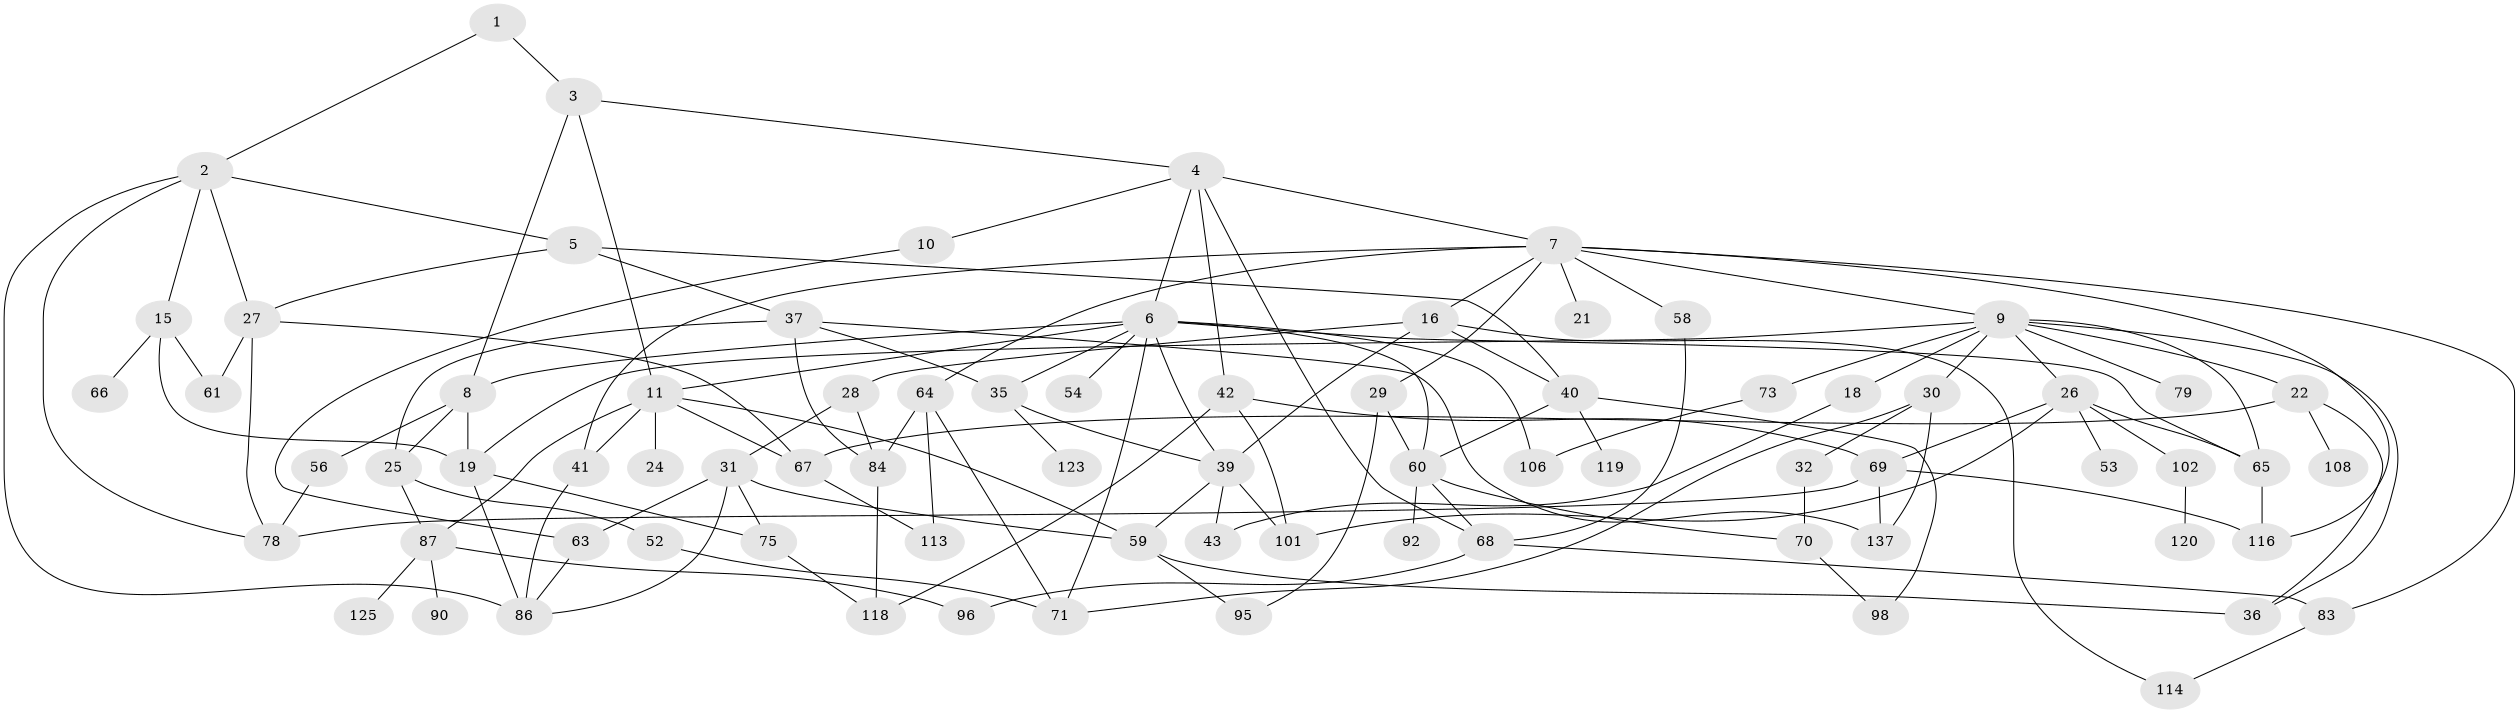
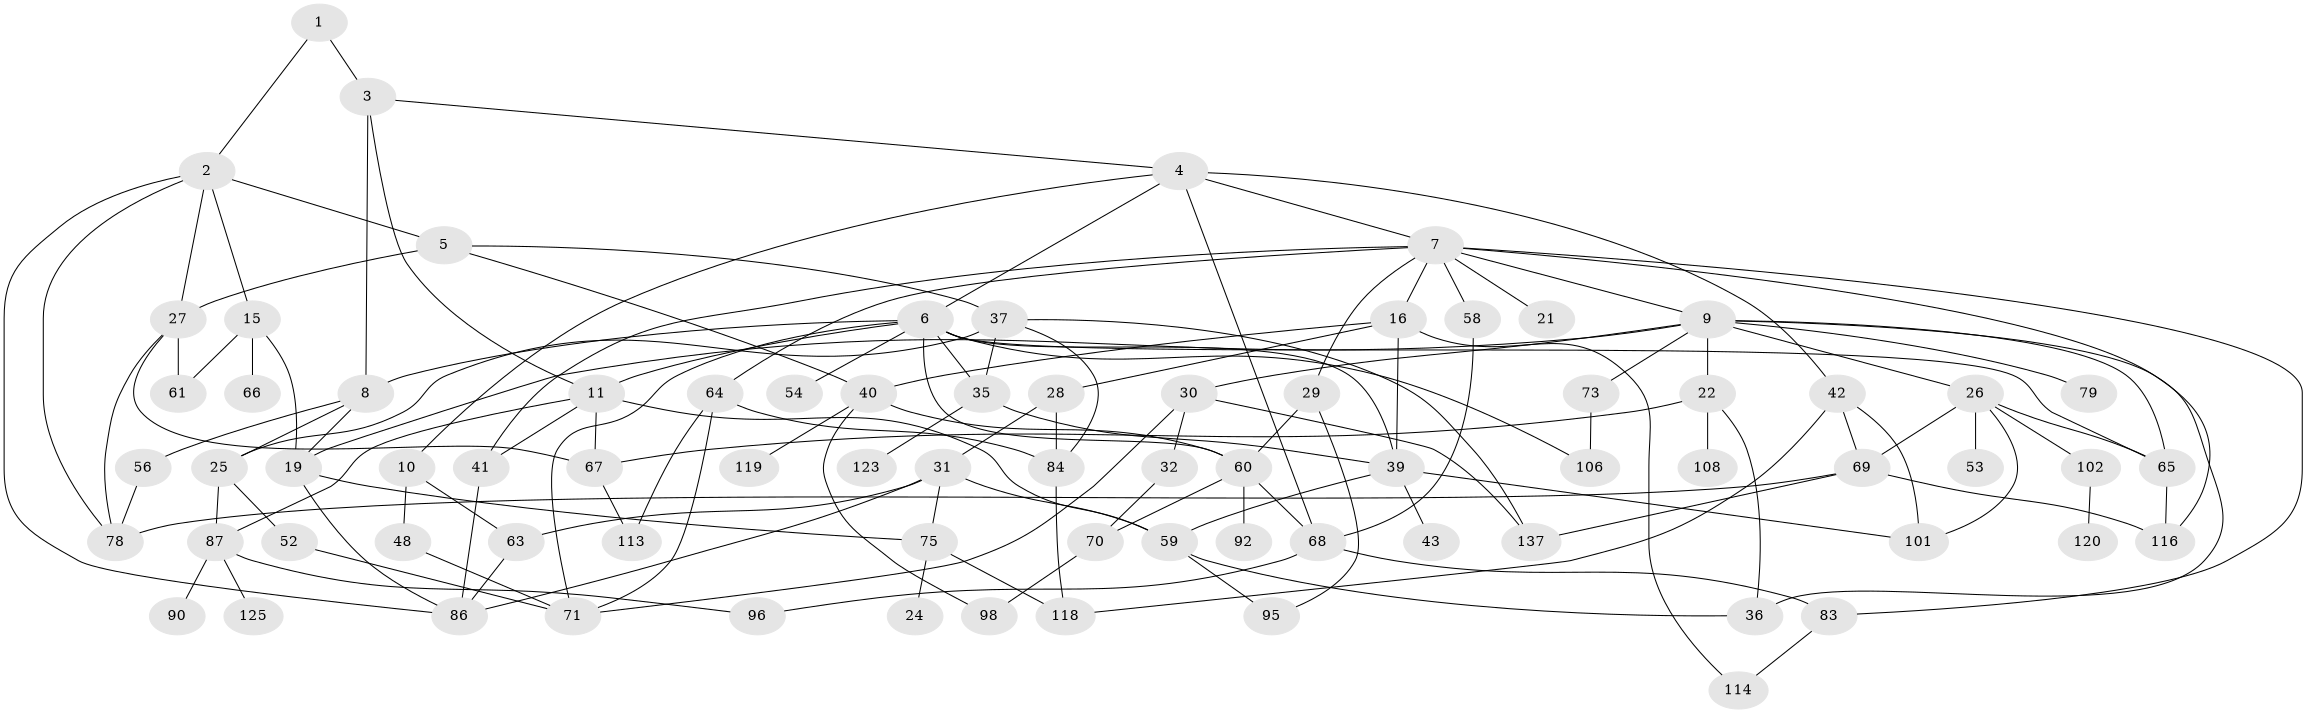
(1853, 394) -> none
(655, 431) -> (921, 586)
none -> (403, 542)
